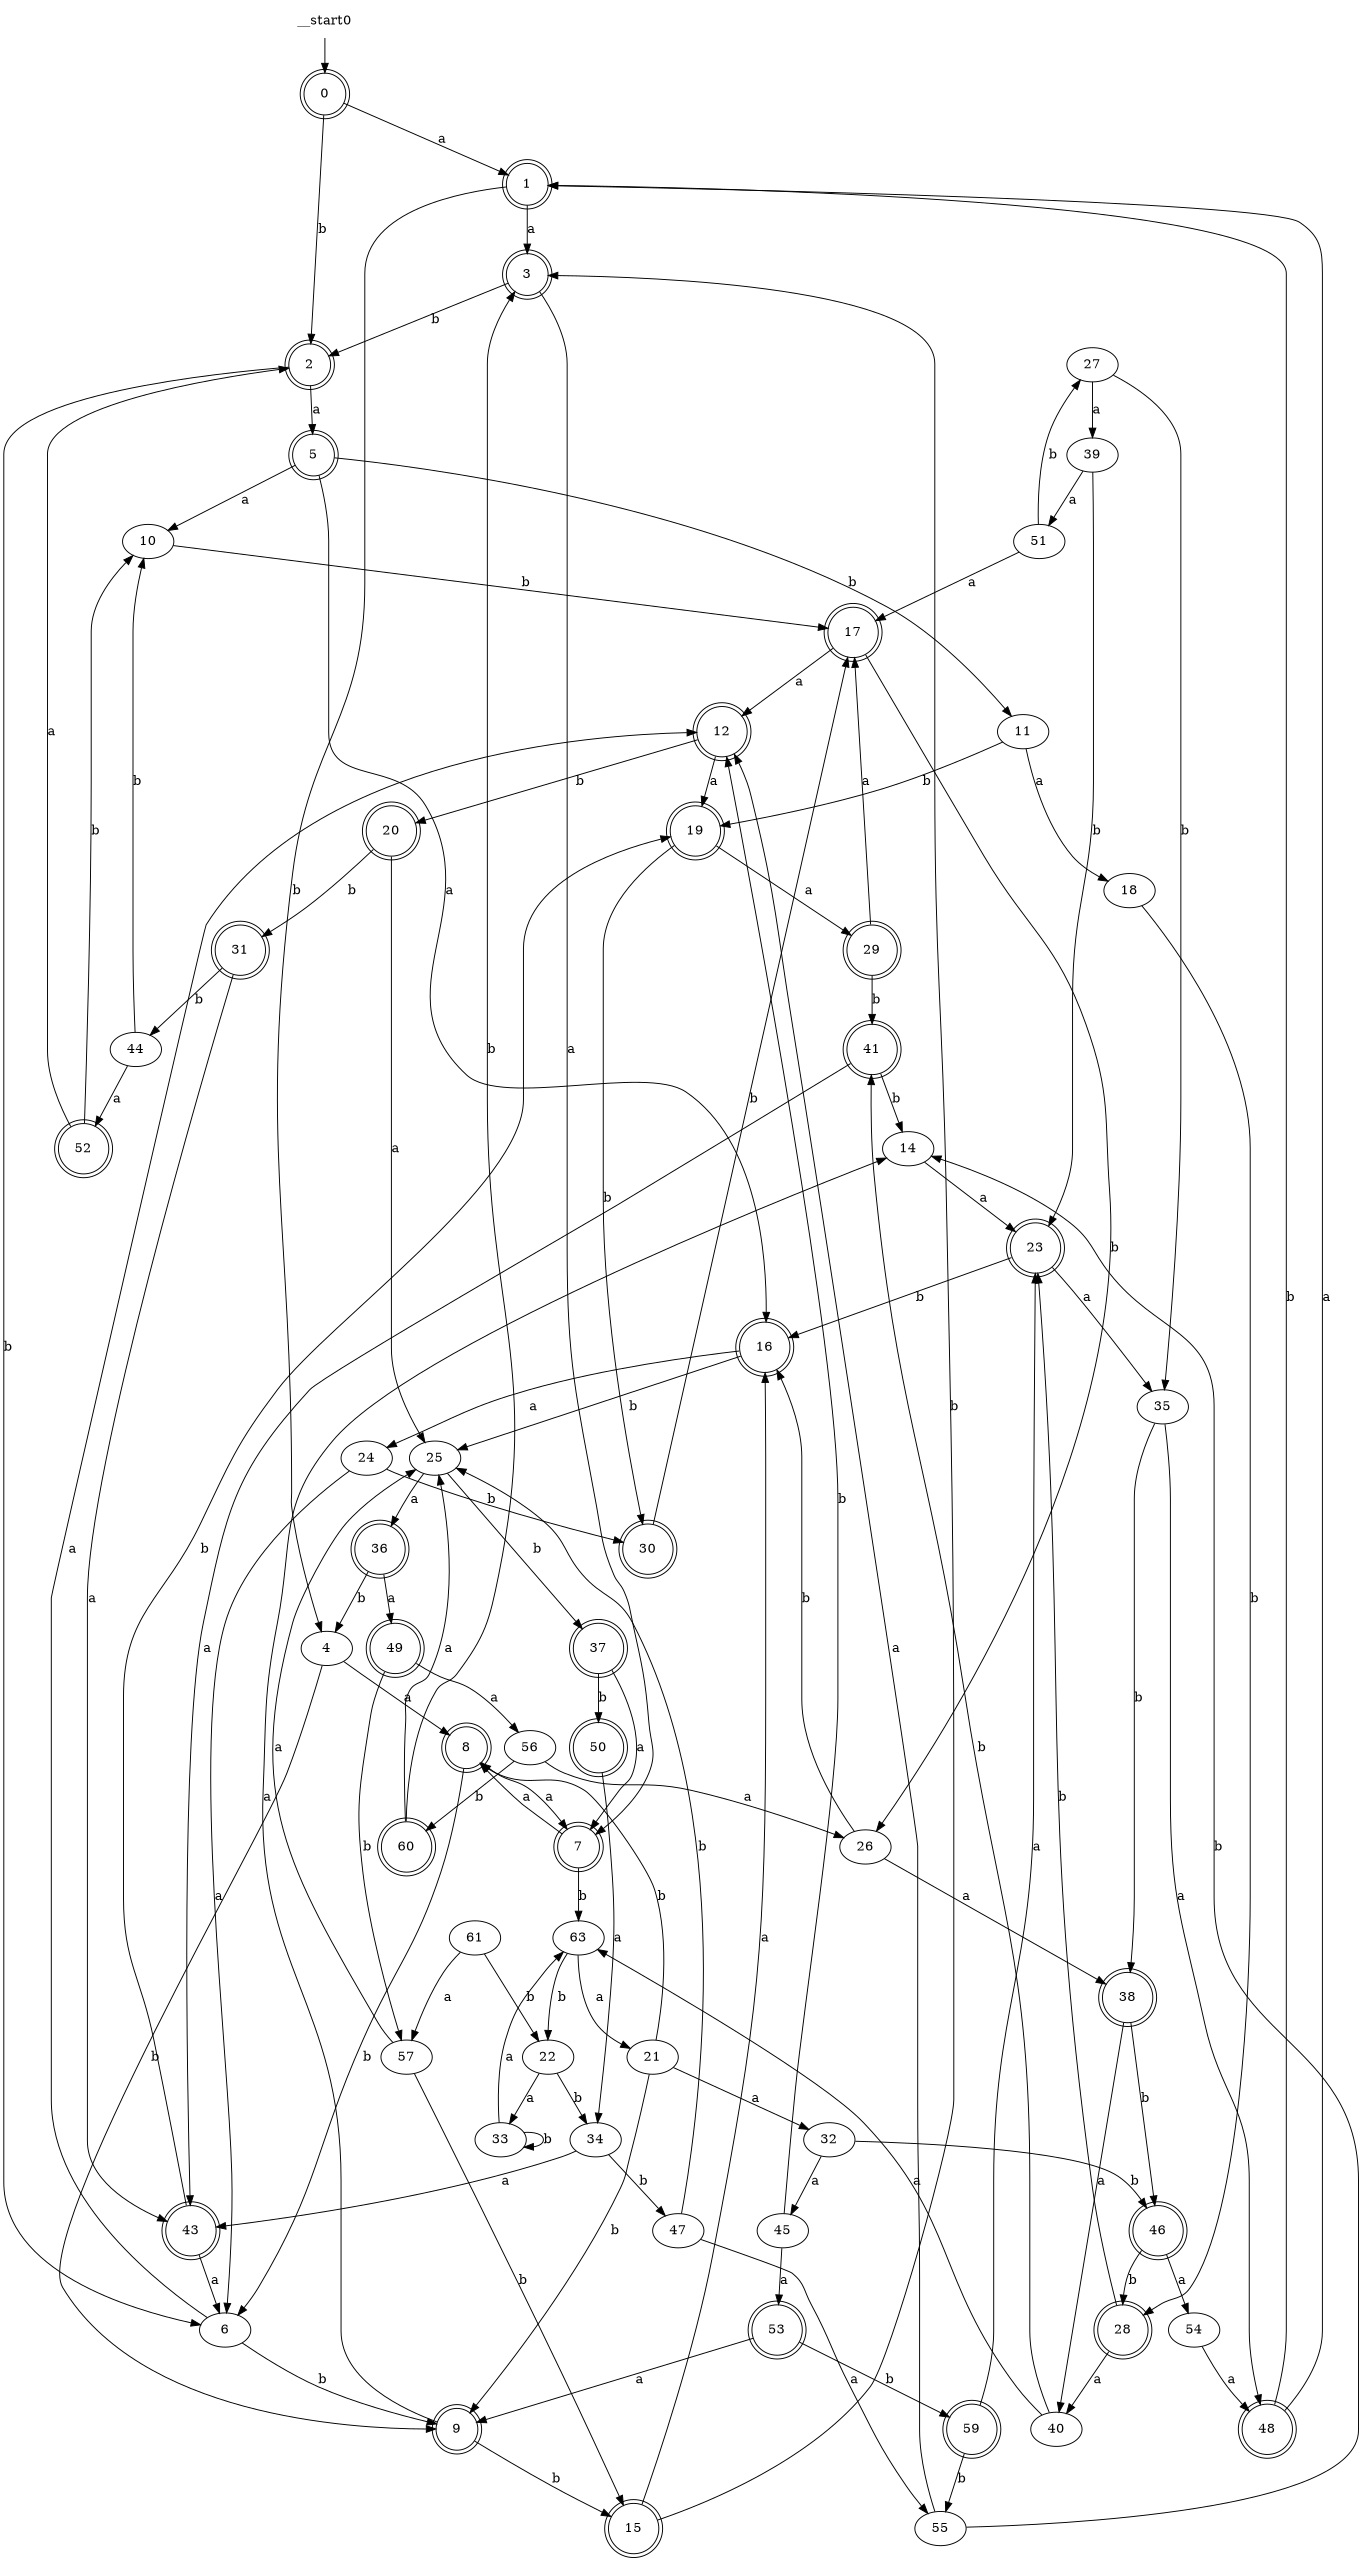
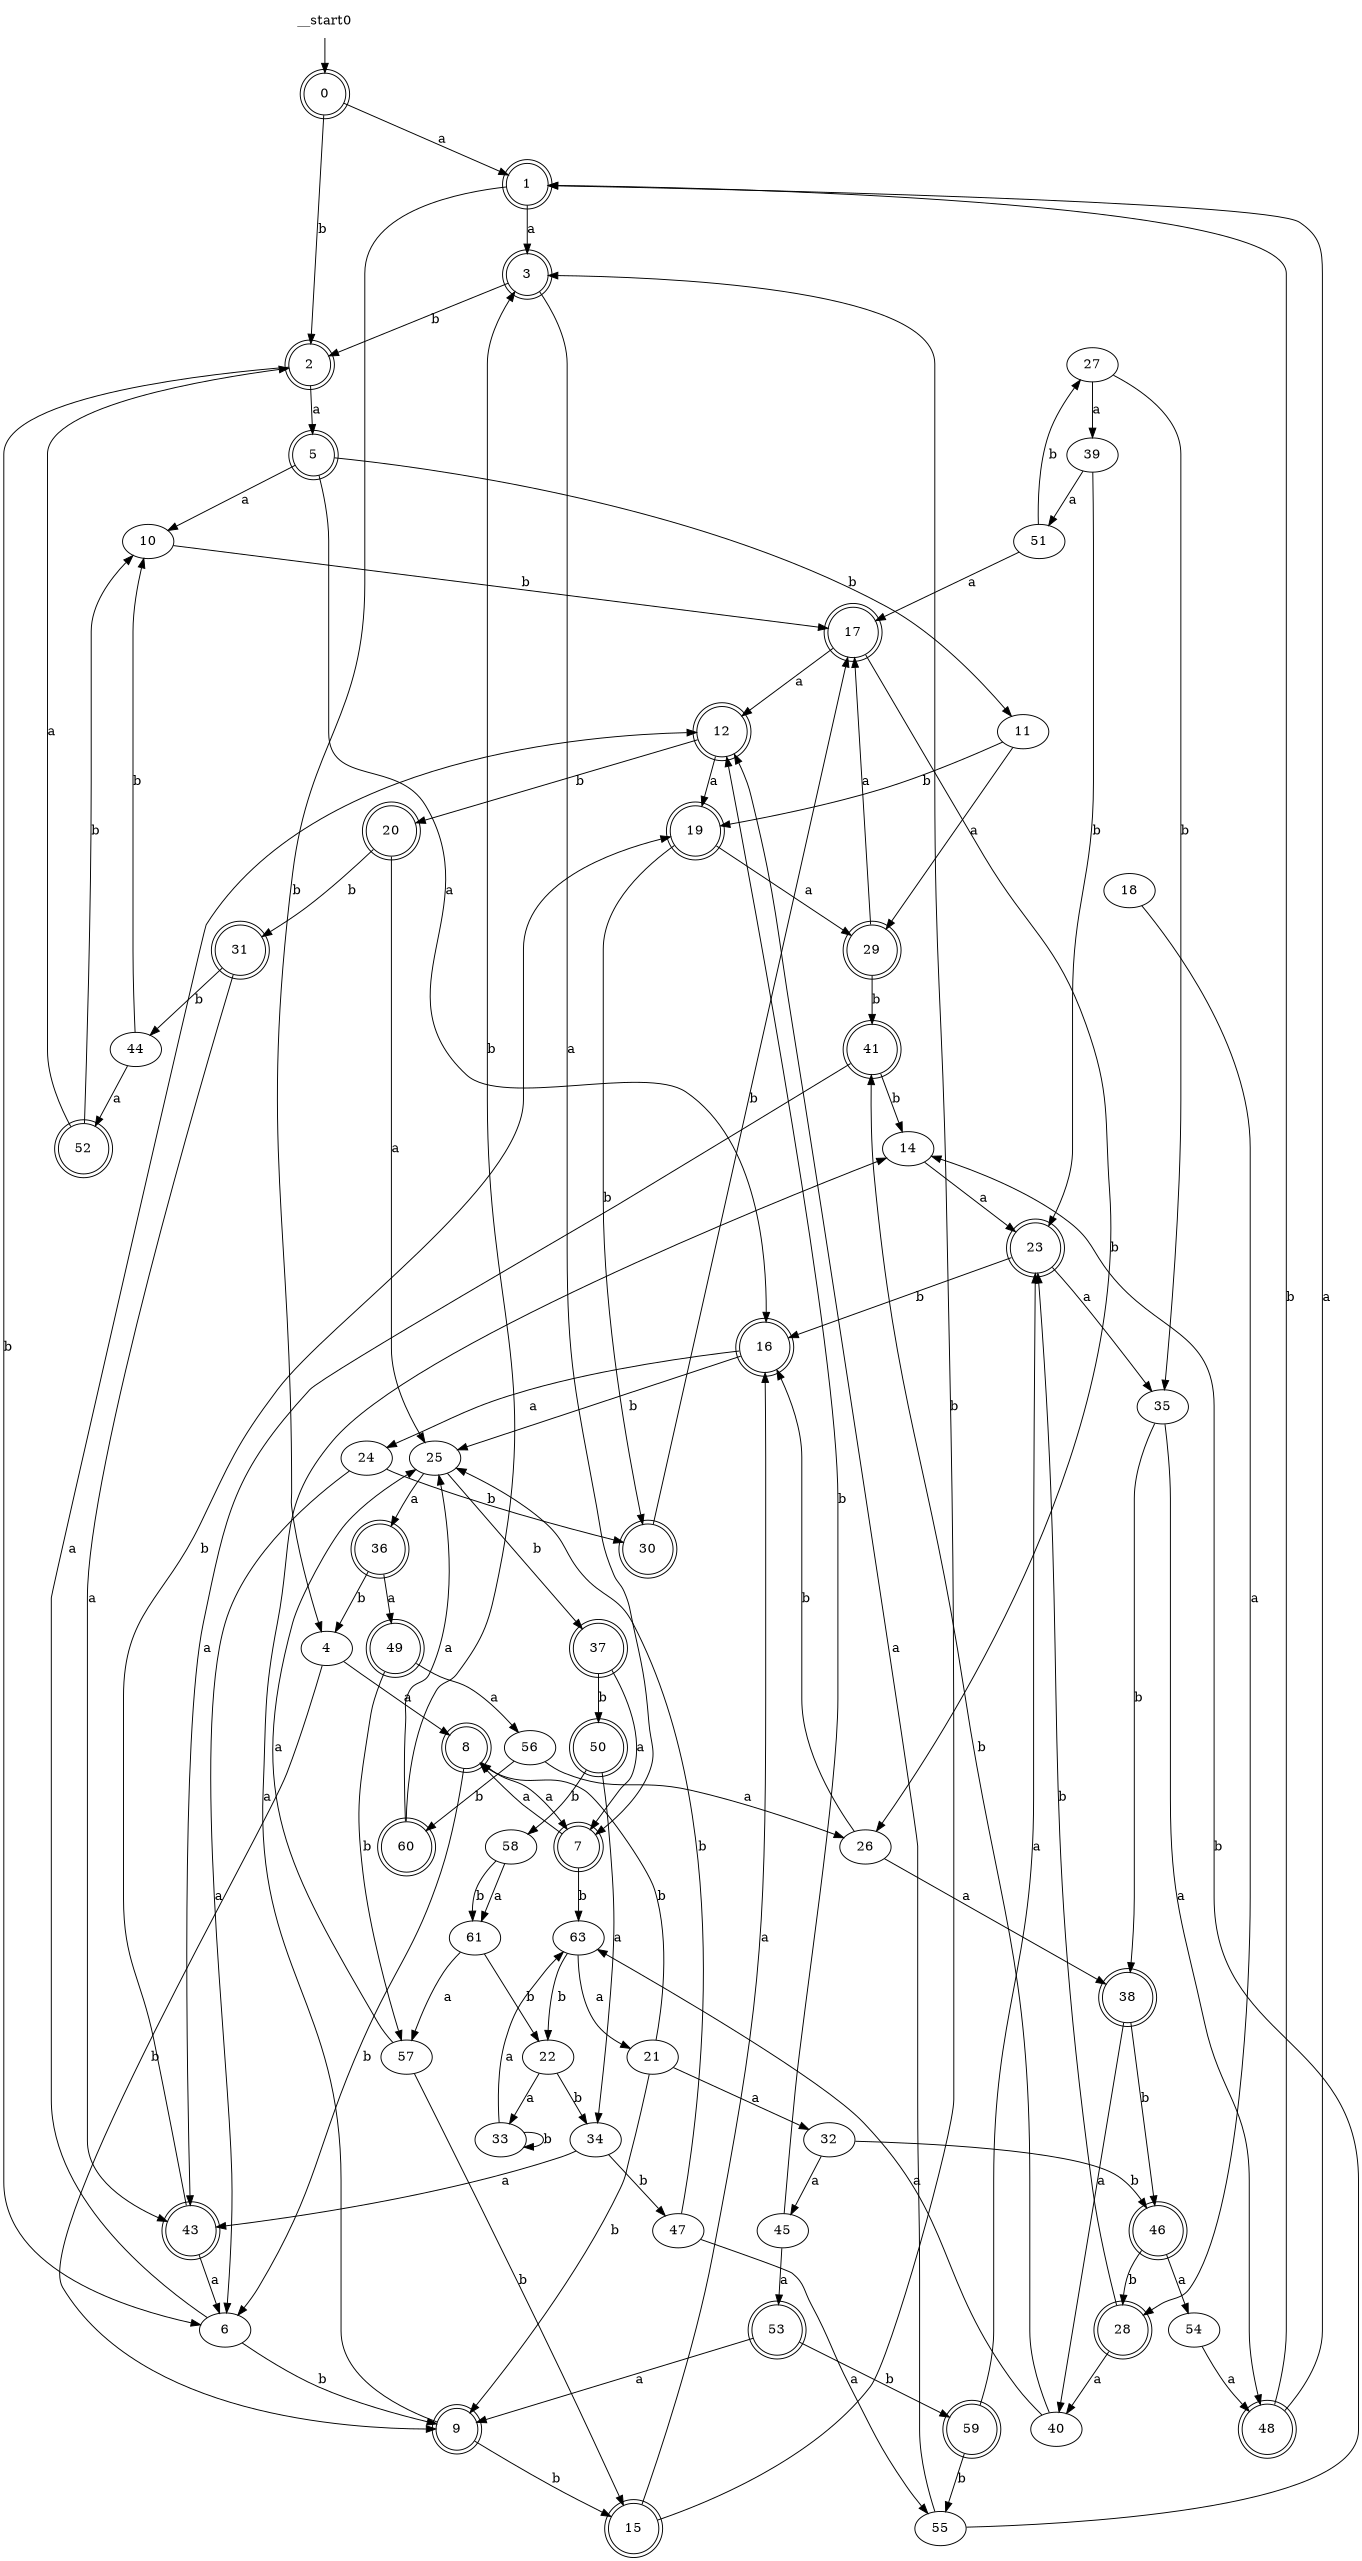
(1050, 821) -> (952, 834)
(1255, 1599) -> (1255, 1599)
none -> (511, 1847)
